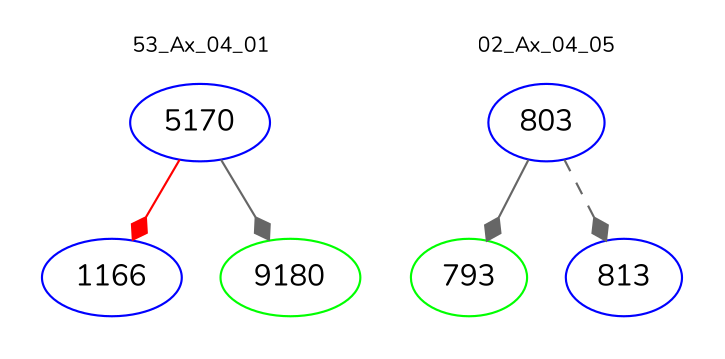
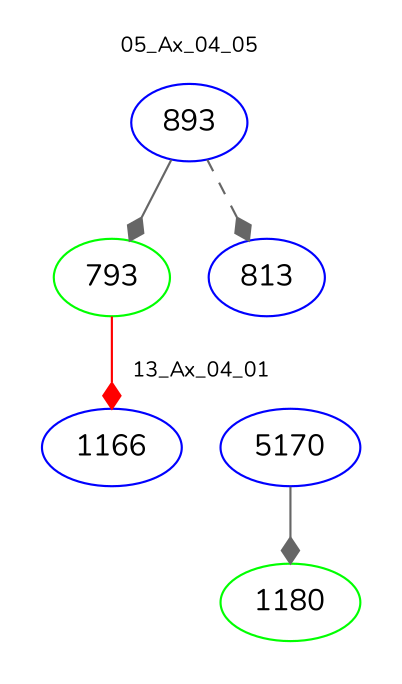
(201, 46) -> (201, 371)
(546, 46) -> (189, 46)
(546, 123) -> (189, 123)
(163, 188) -> (112, 364)
(290, 278) -> (290, 602)
